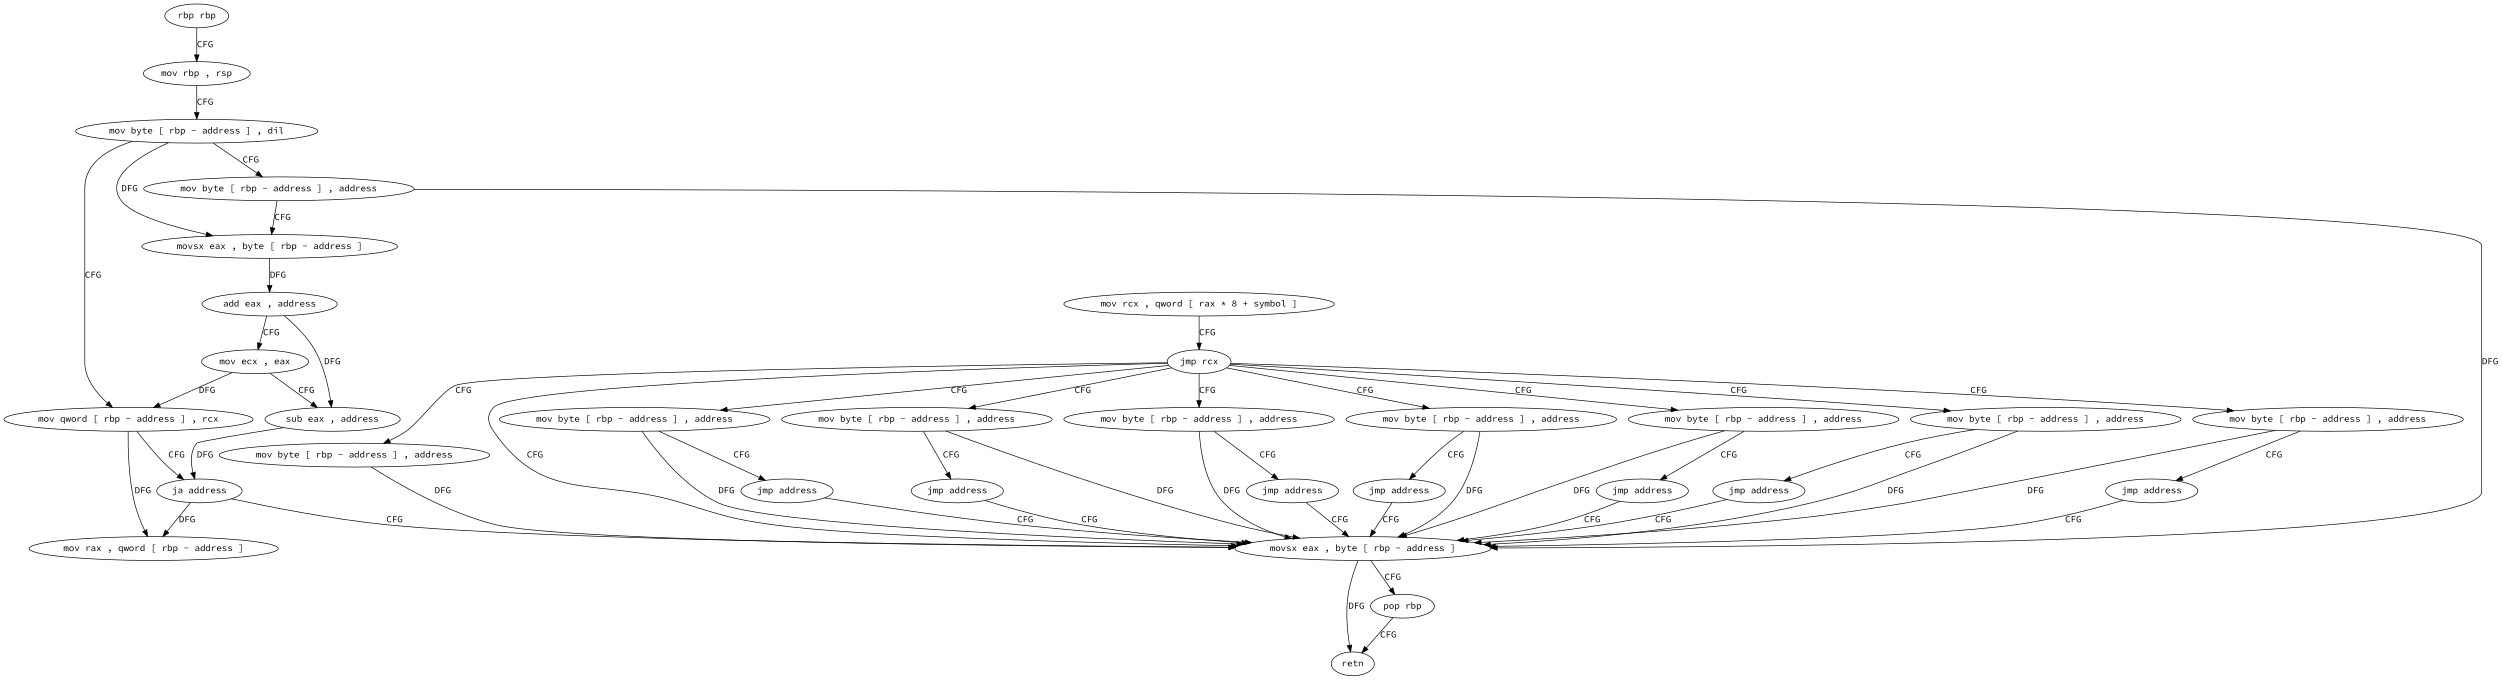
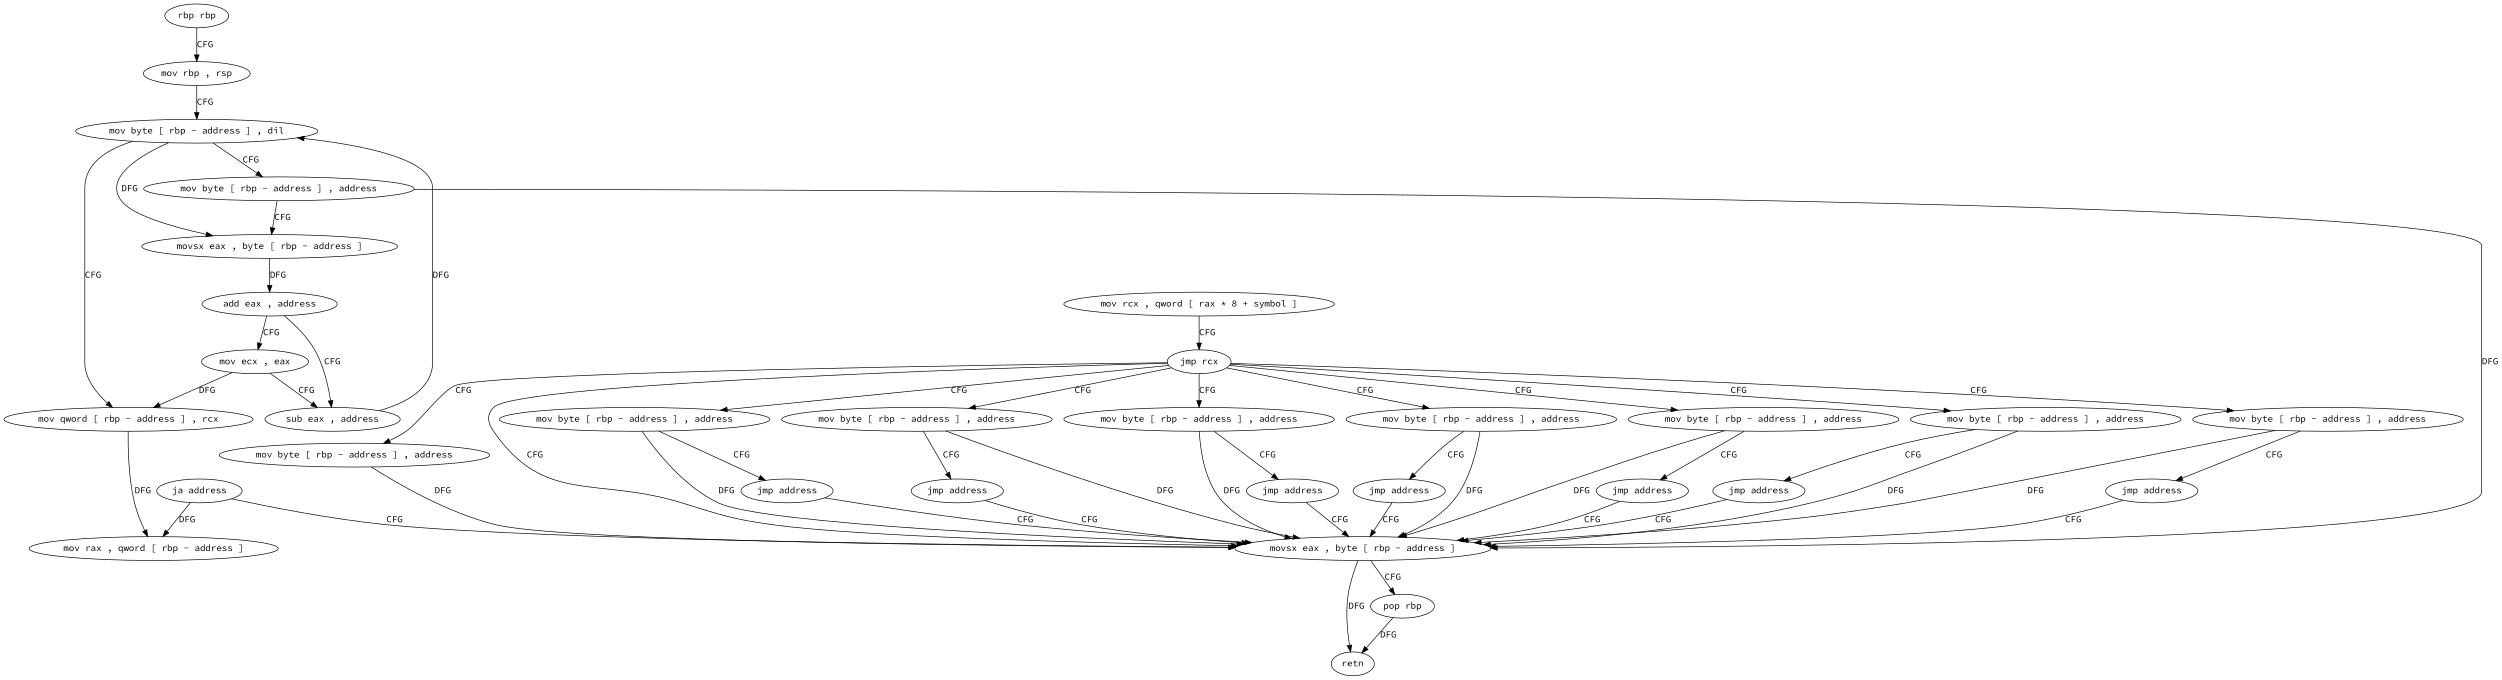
(332, 362) -> (332, 362)
(225, 437) -> (433, 241)
(156, 455) -> none
(1388, 635) -> (1388, 635)
